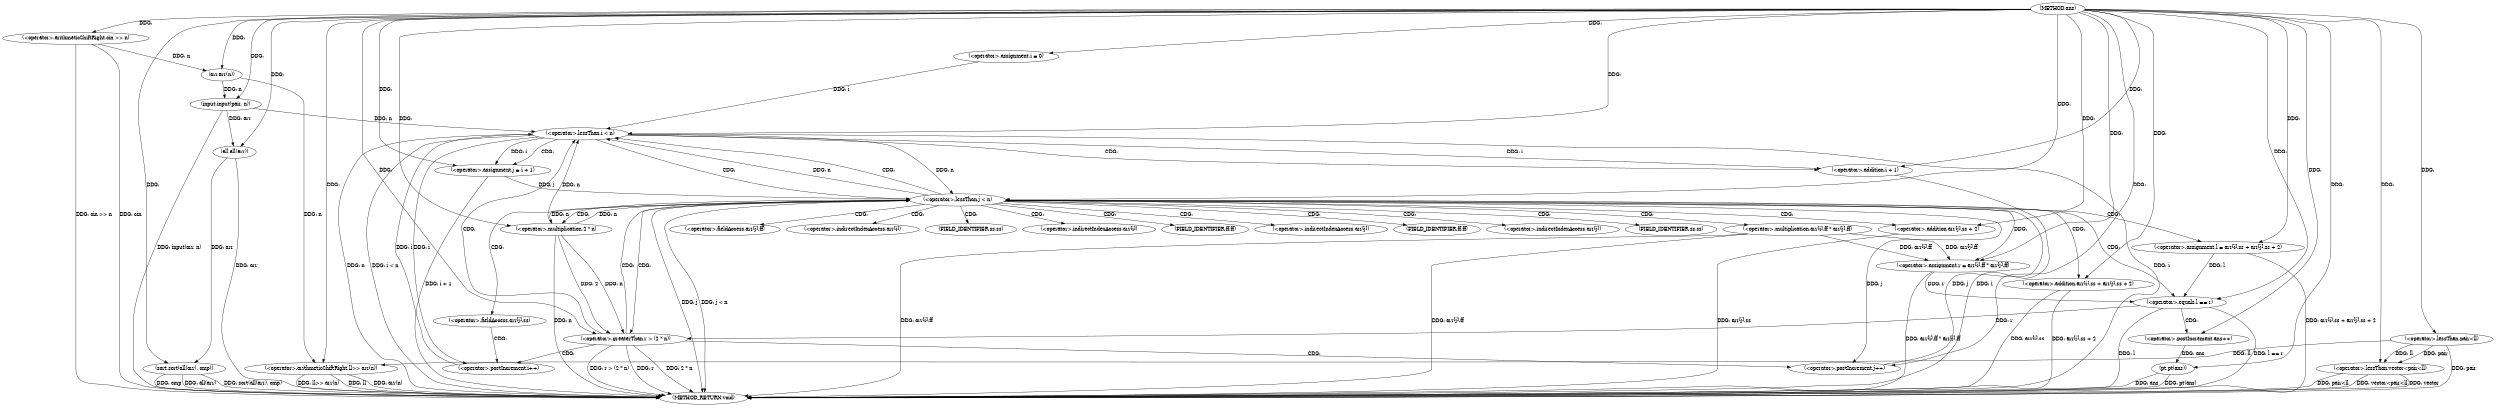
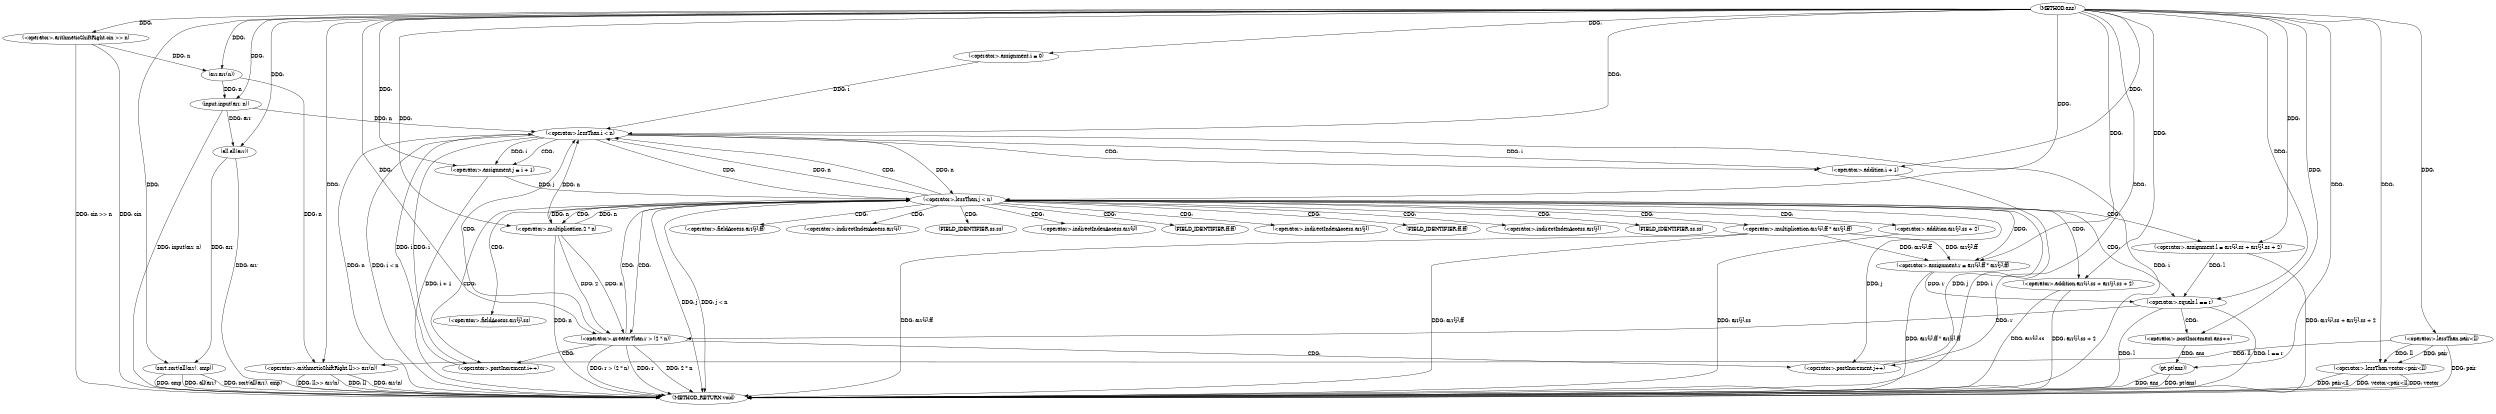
(226, 104) -> (226, 104)
(2083, 158) -> none
(494, 343) -> (576, 207)
